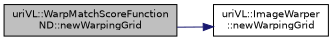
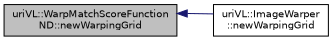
(190, 27) -> (200, 14)
